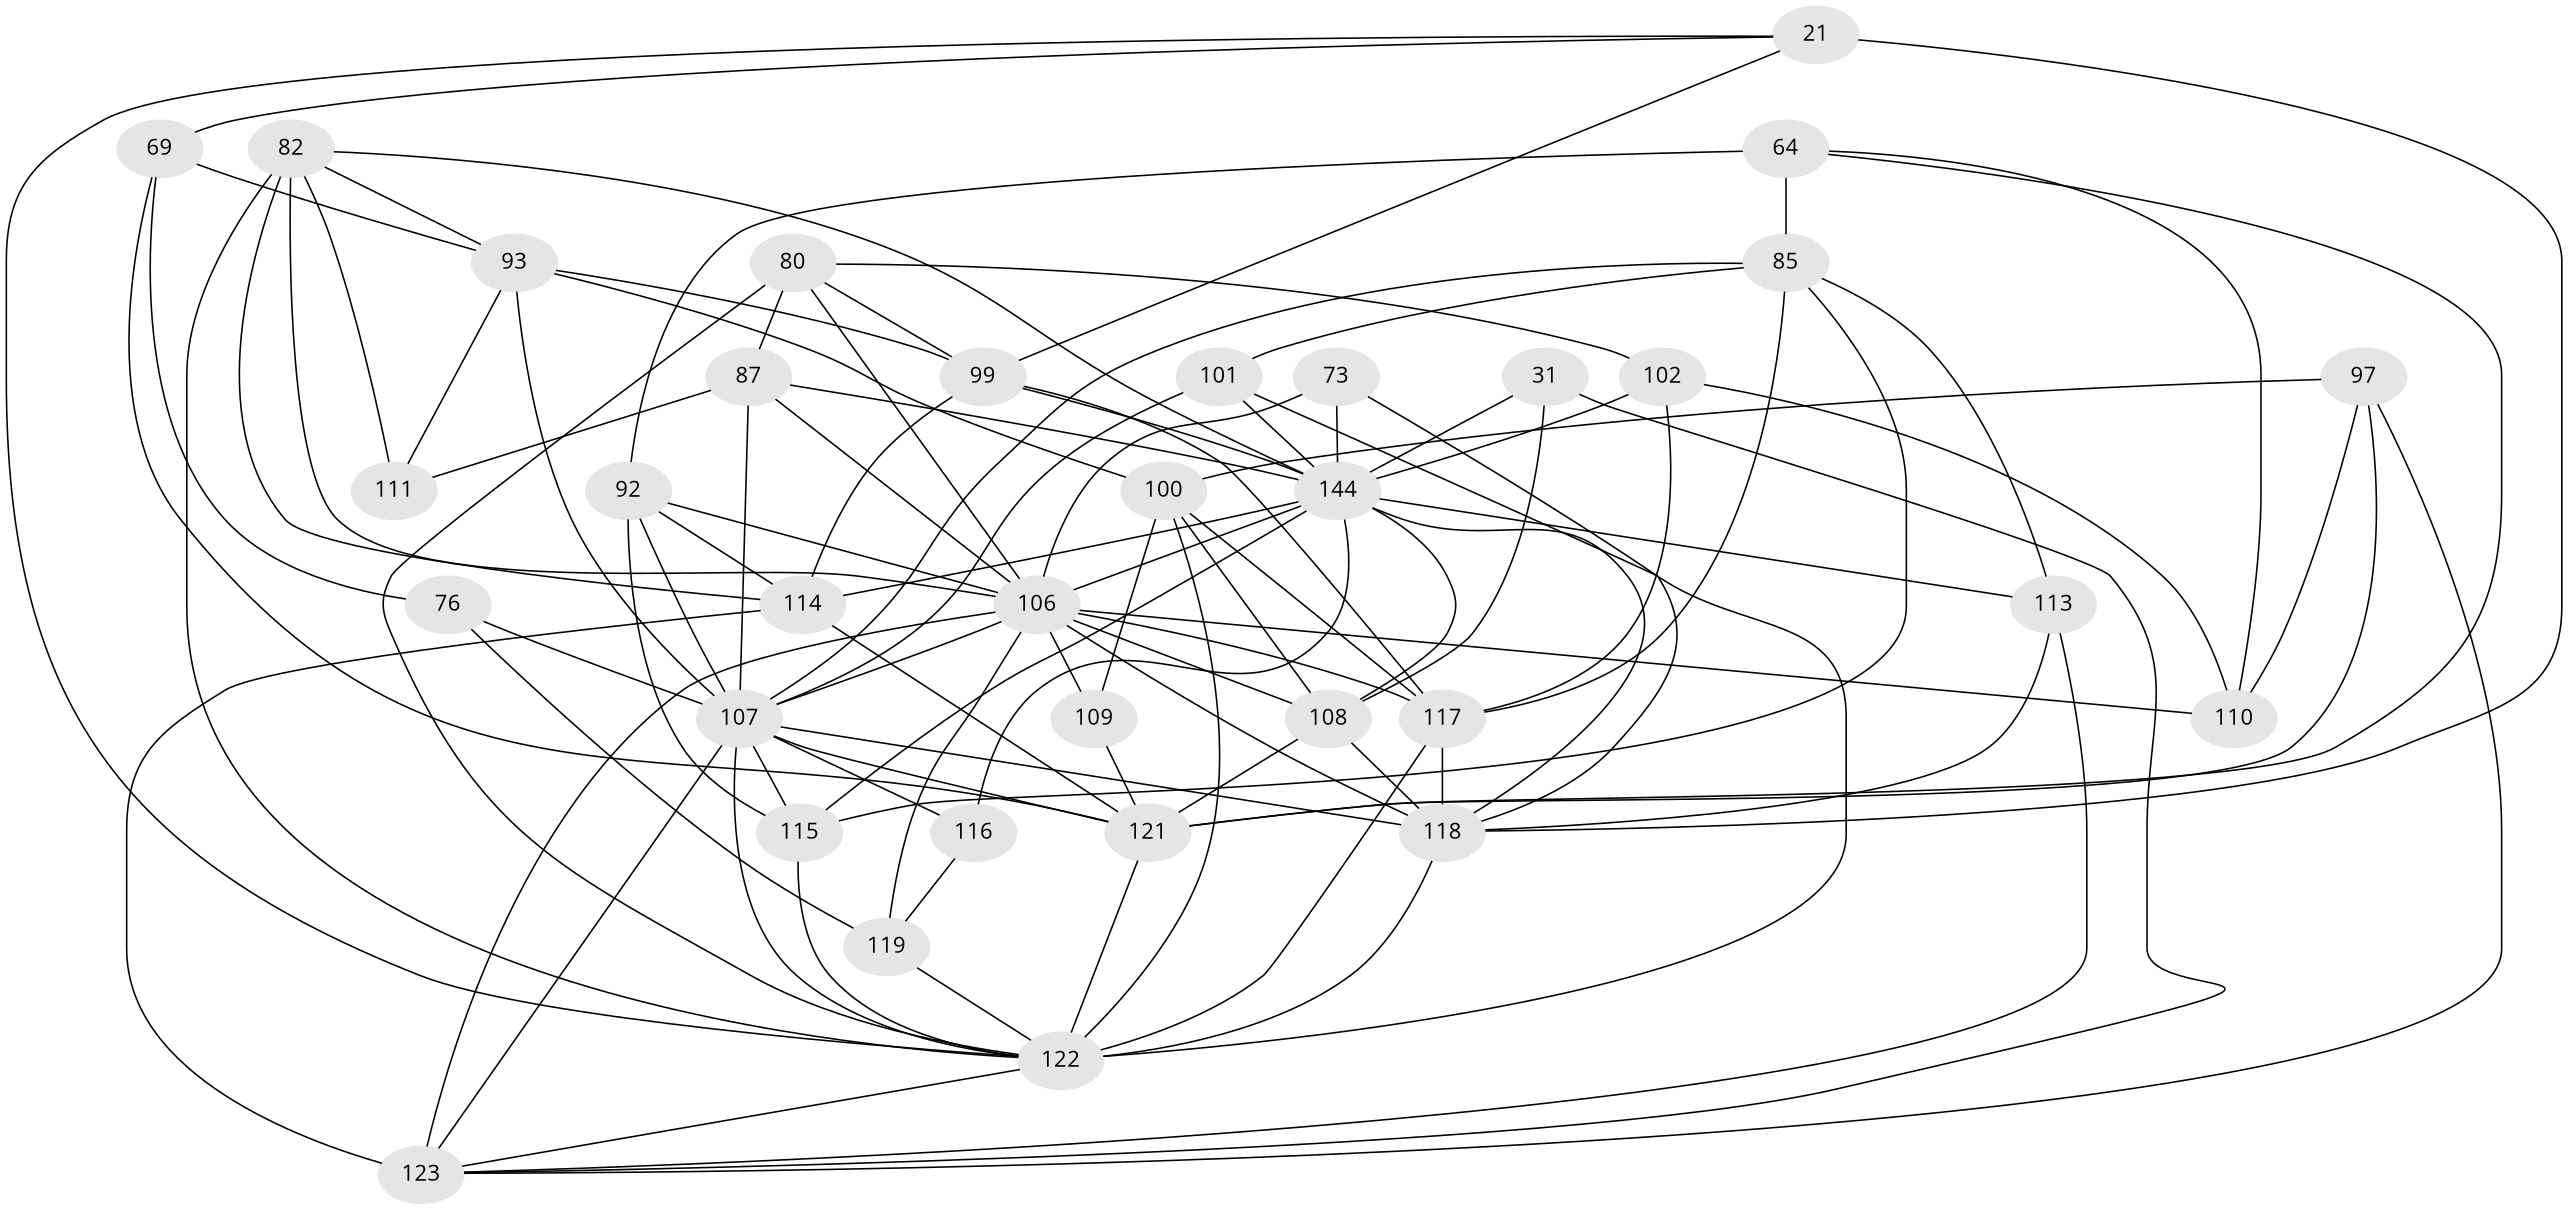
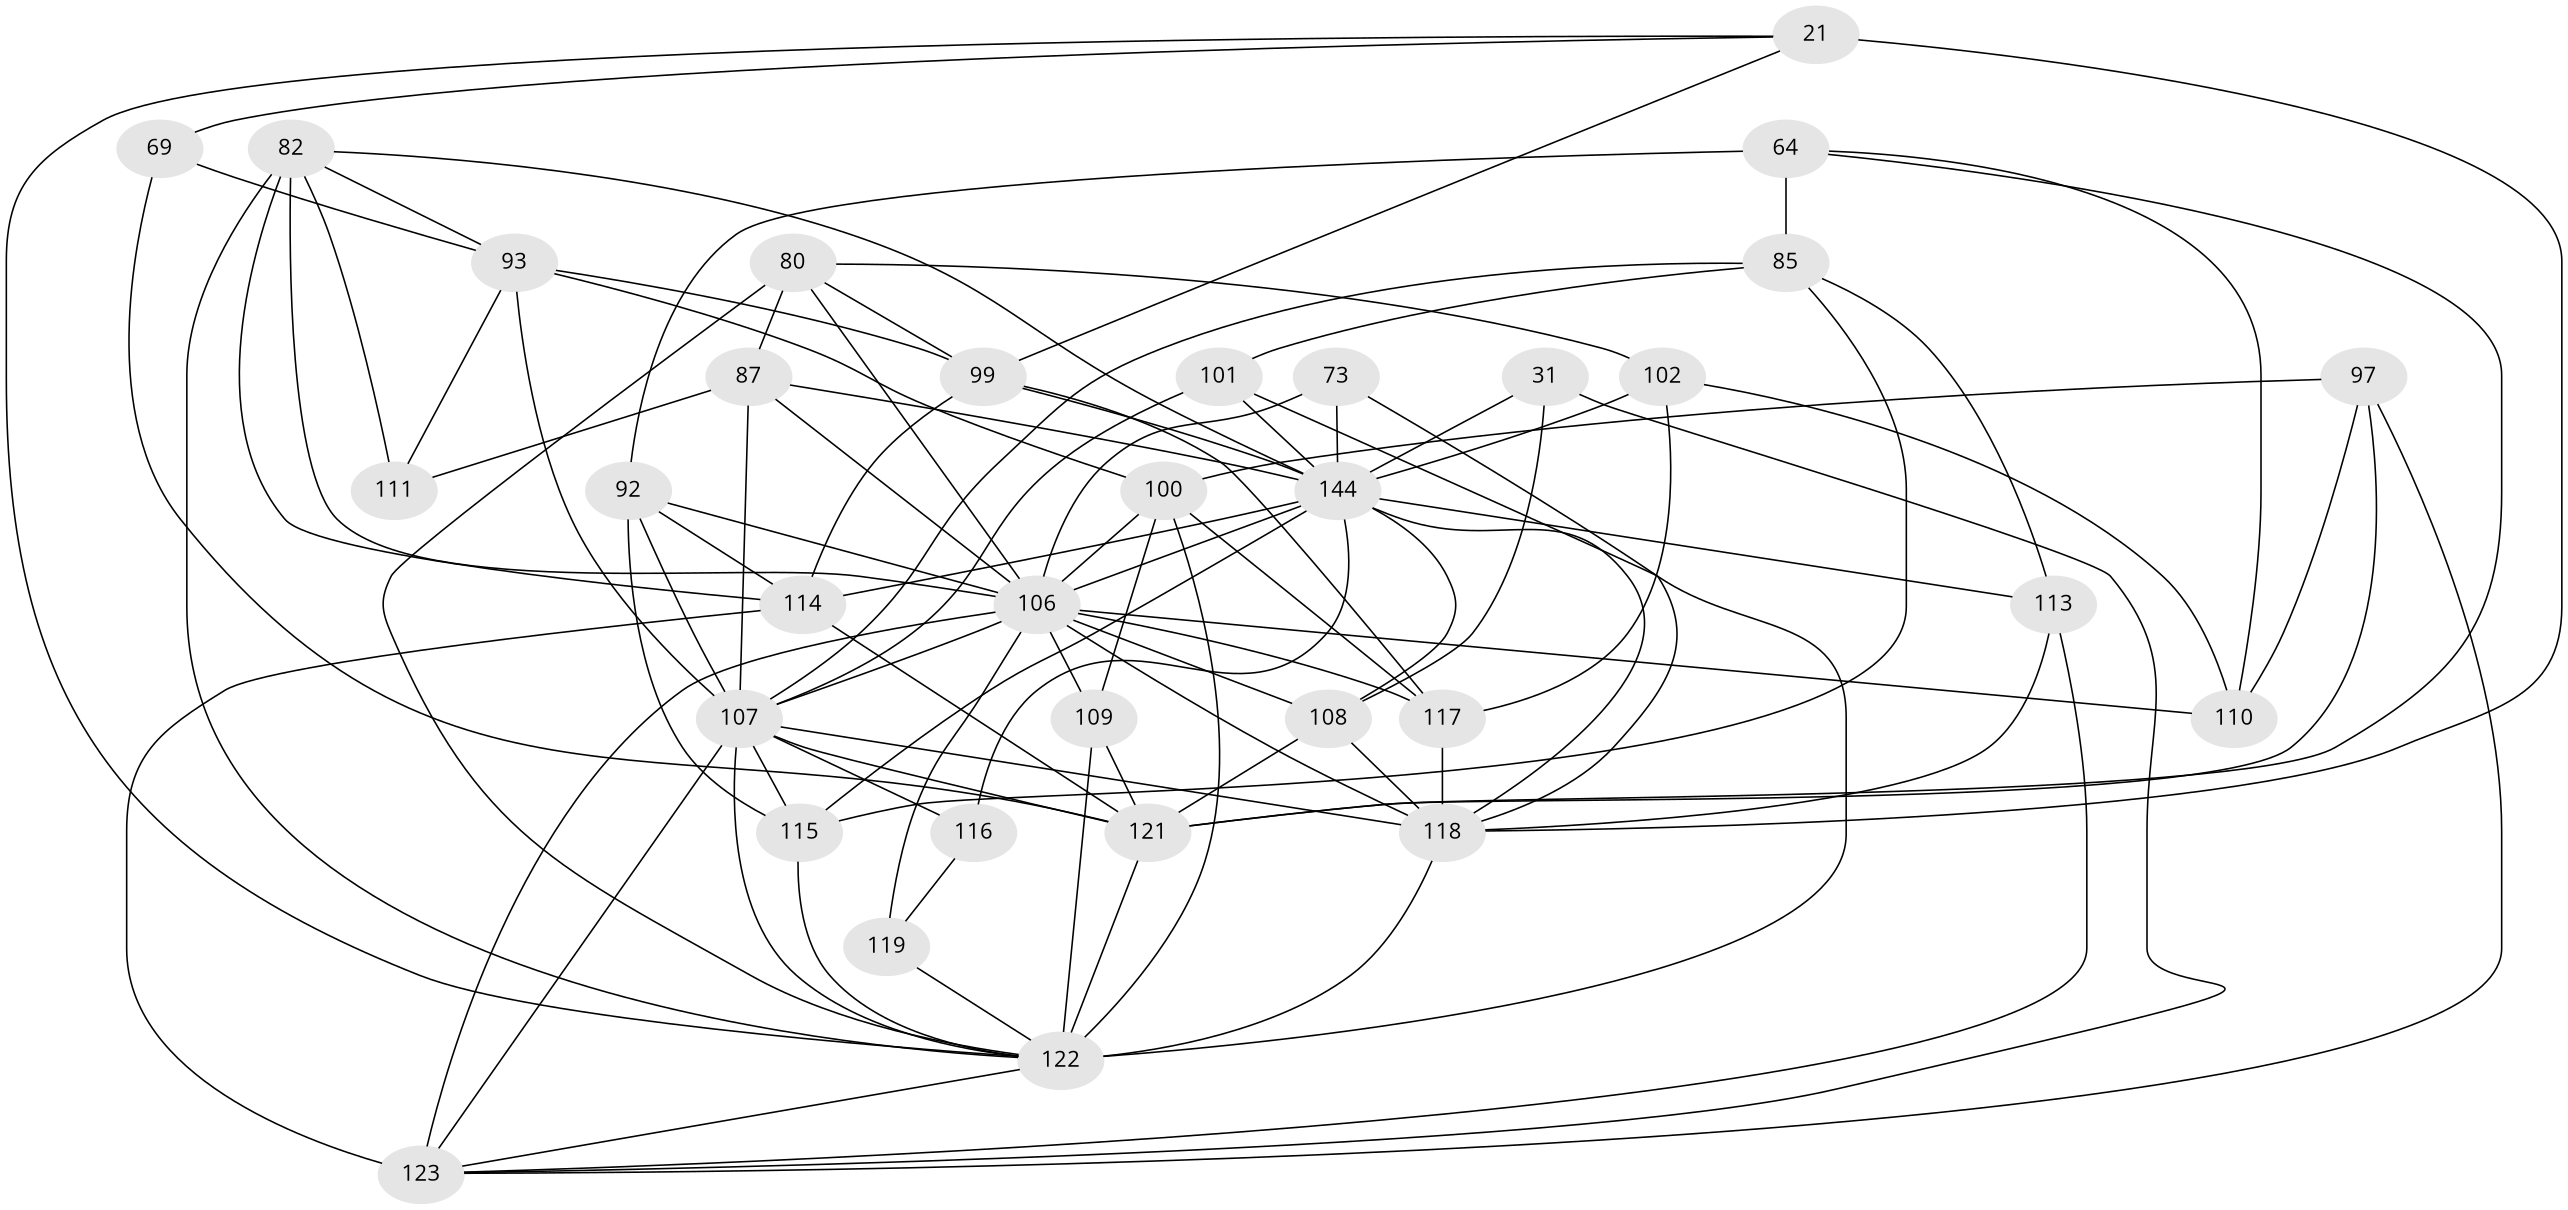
(1712, 564) -> none
(448, 605) -> none
(1246, 605) -> (1091, 556)
(1294, 935) -> (1077, 890)
